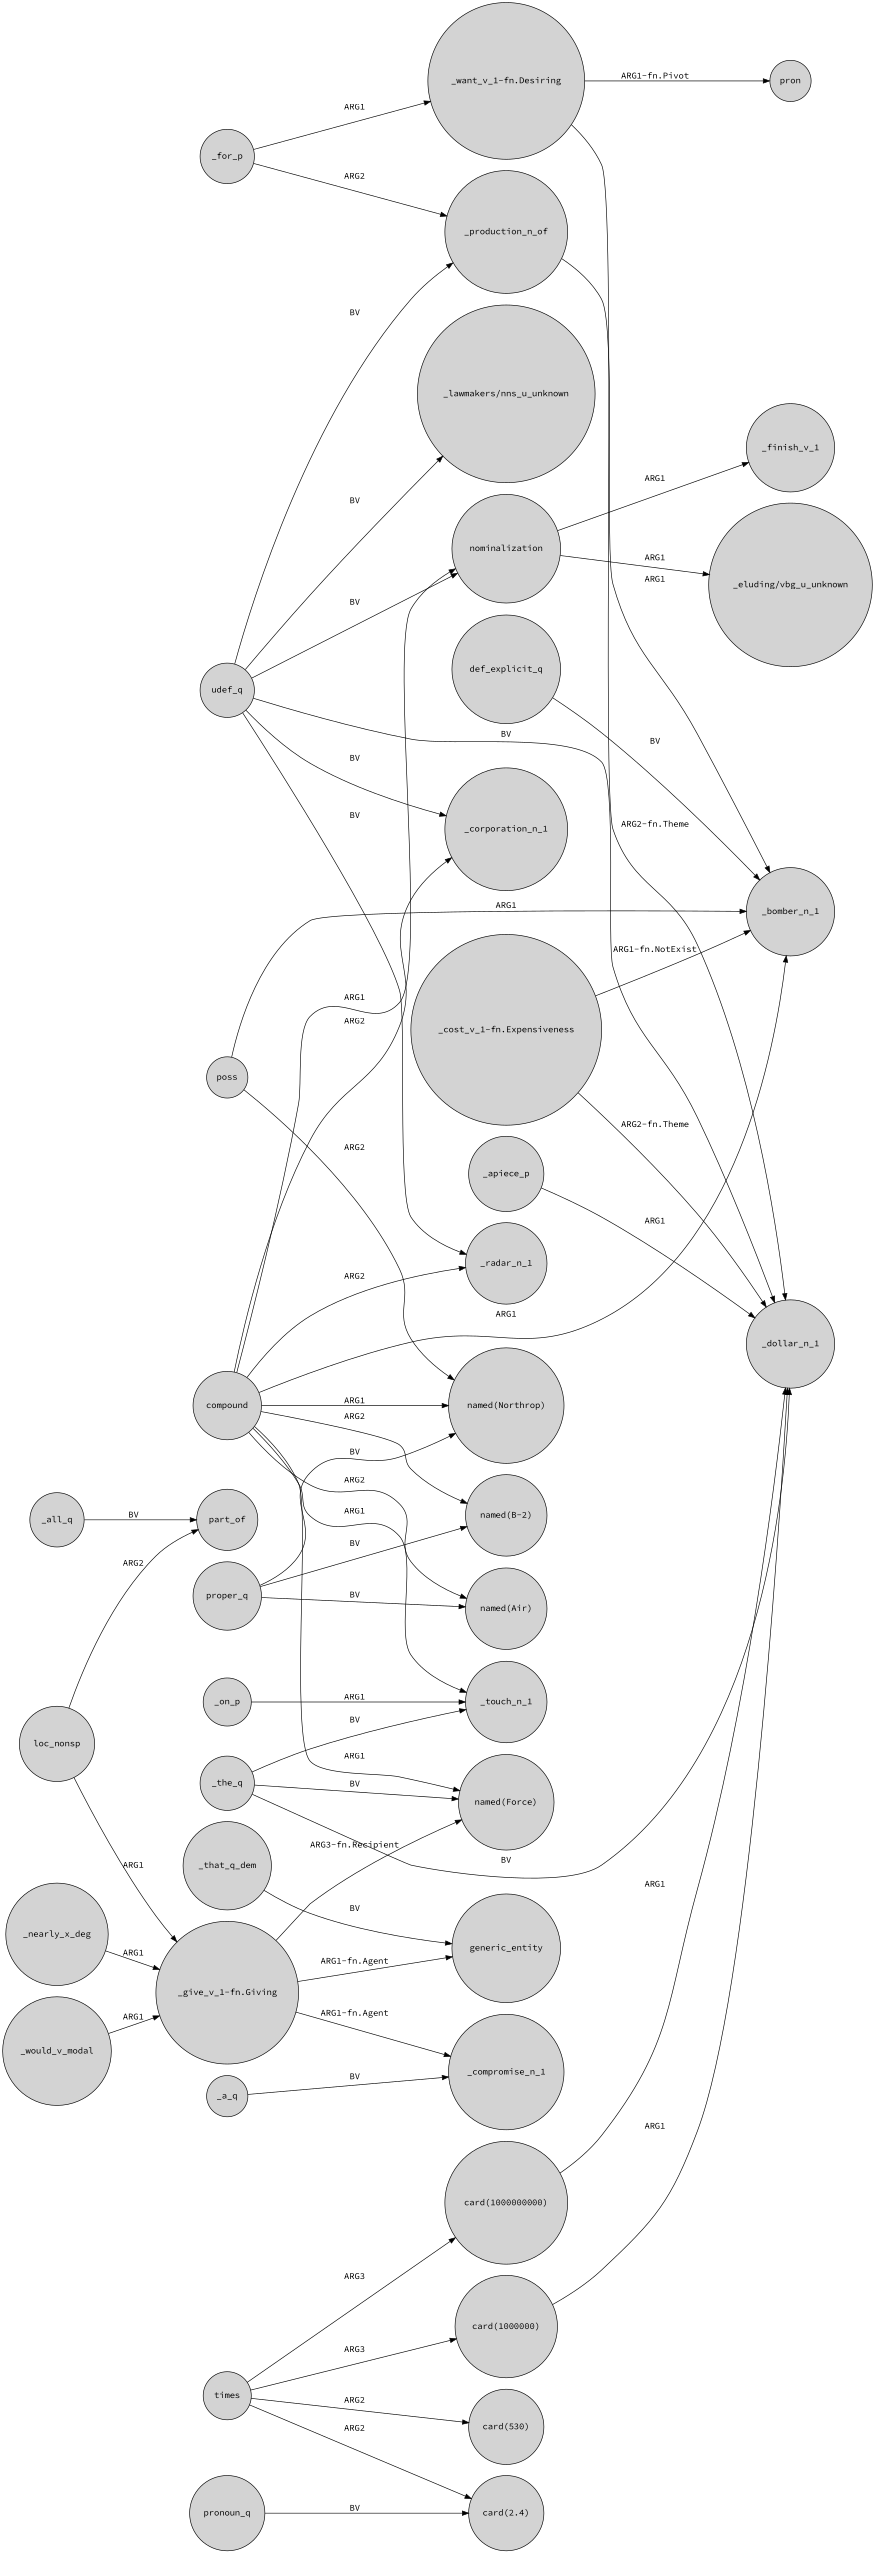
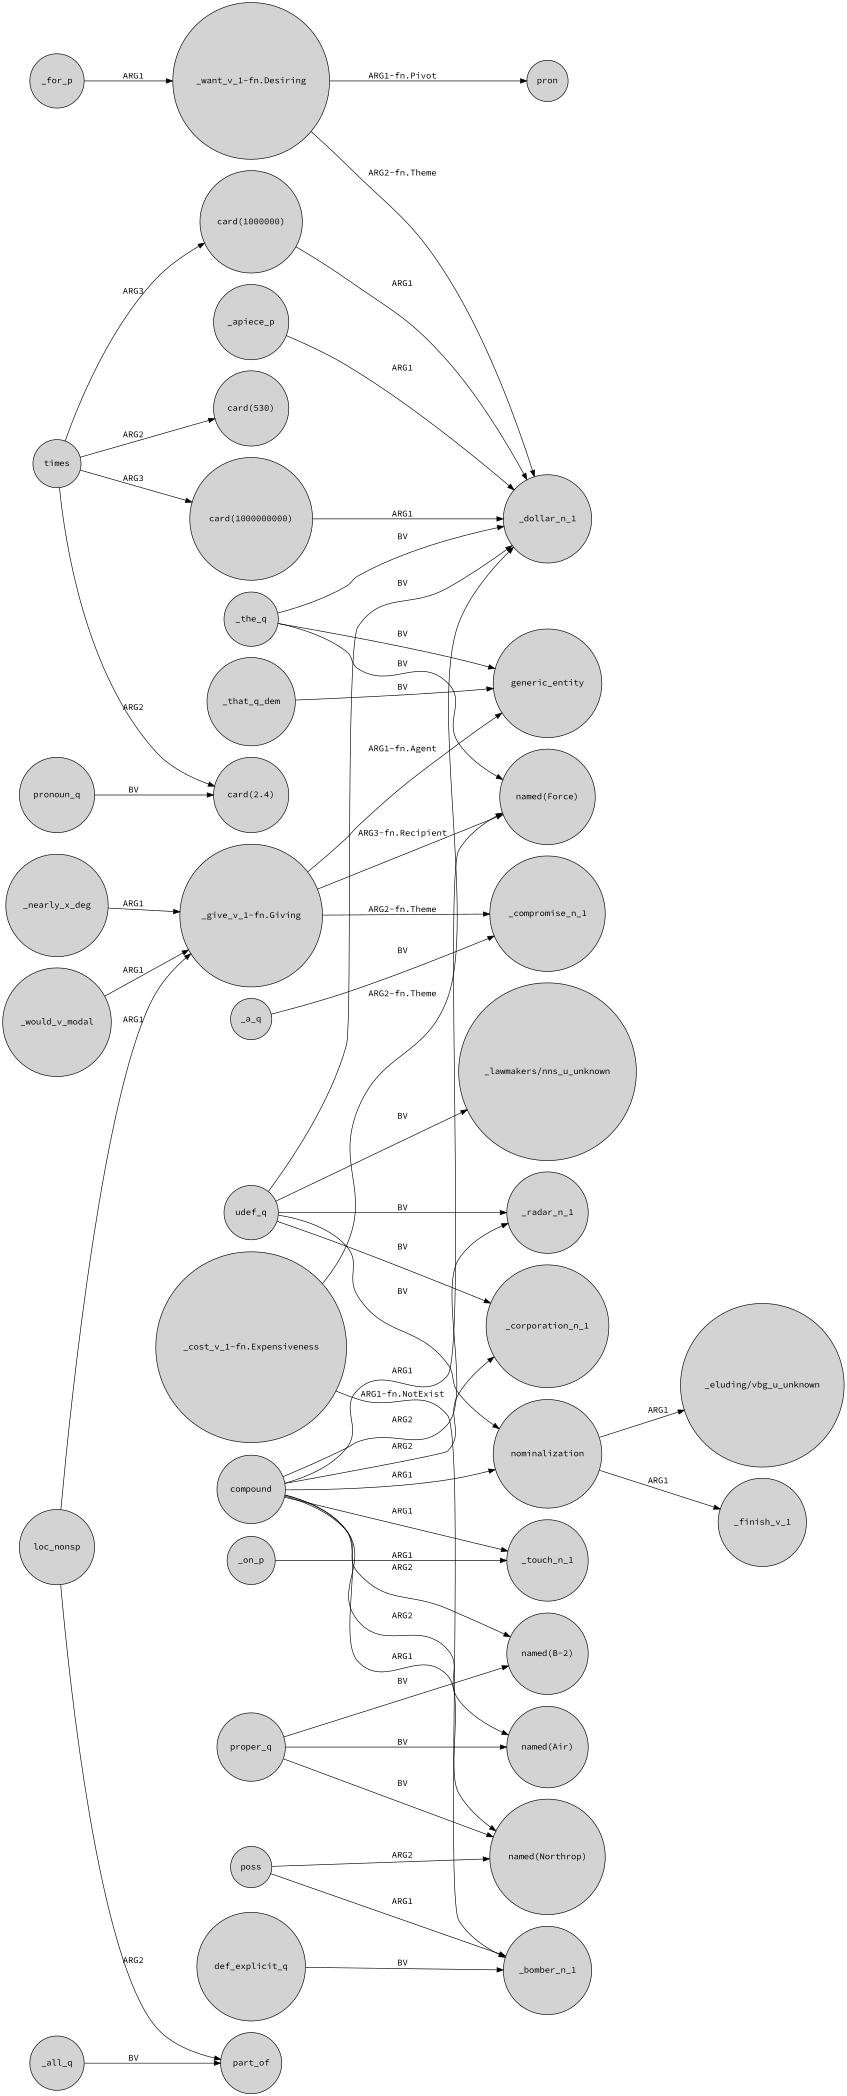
(506, 232) -> none
(627, 1302) -> none
(354, 1736) -> (384, 643)
(355, 2013) -> (403, 910)
